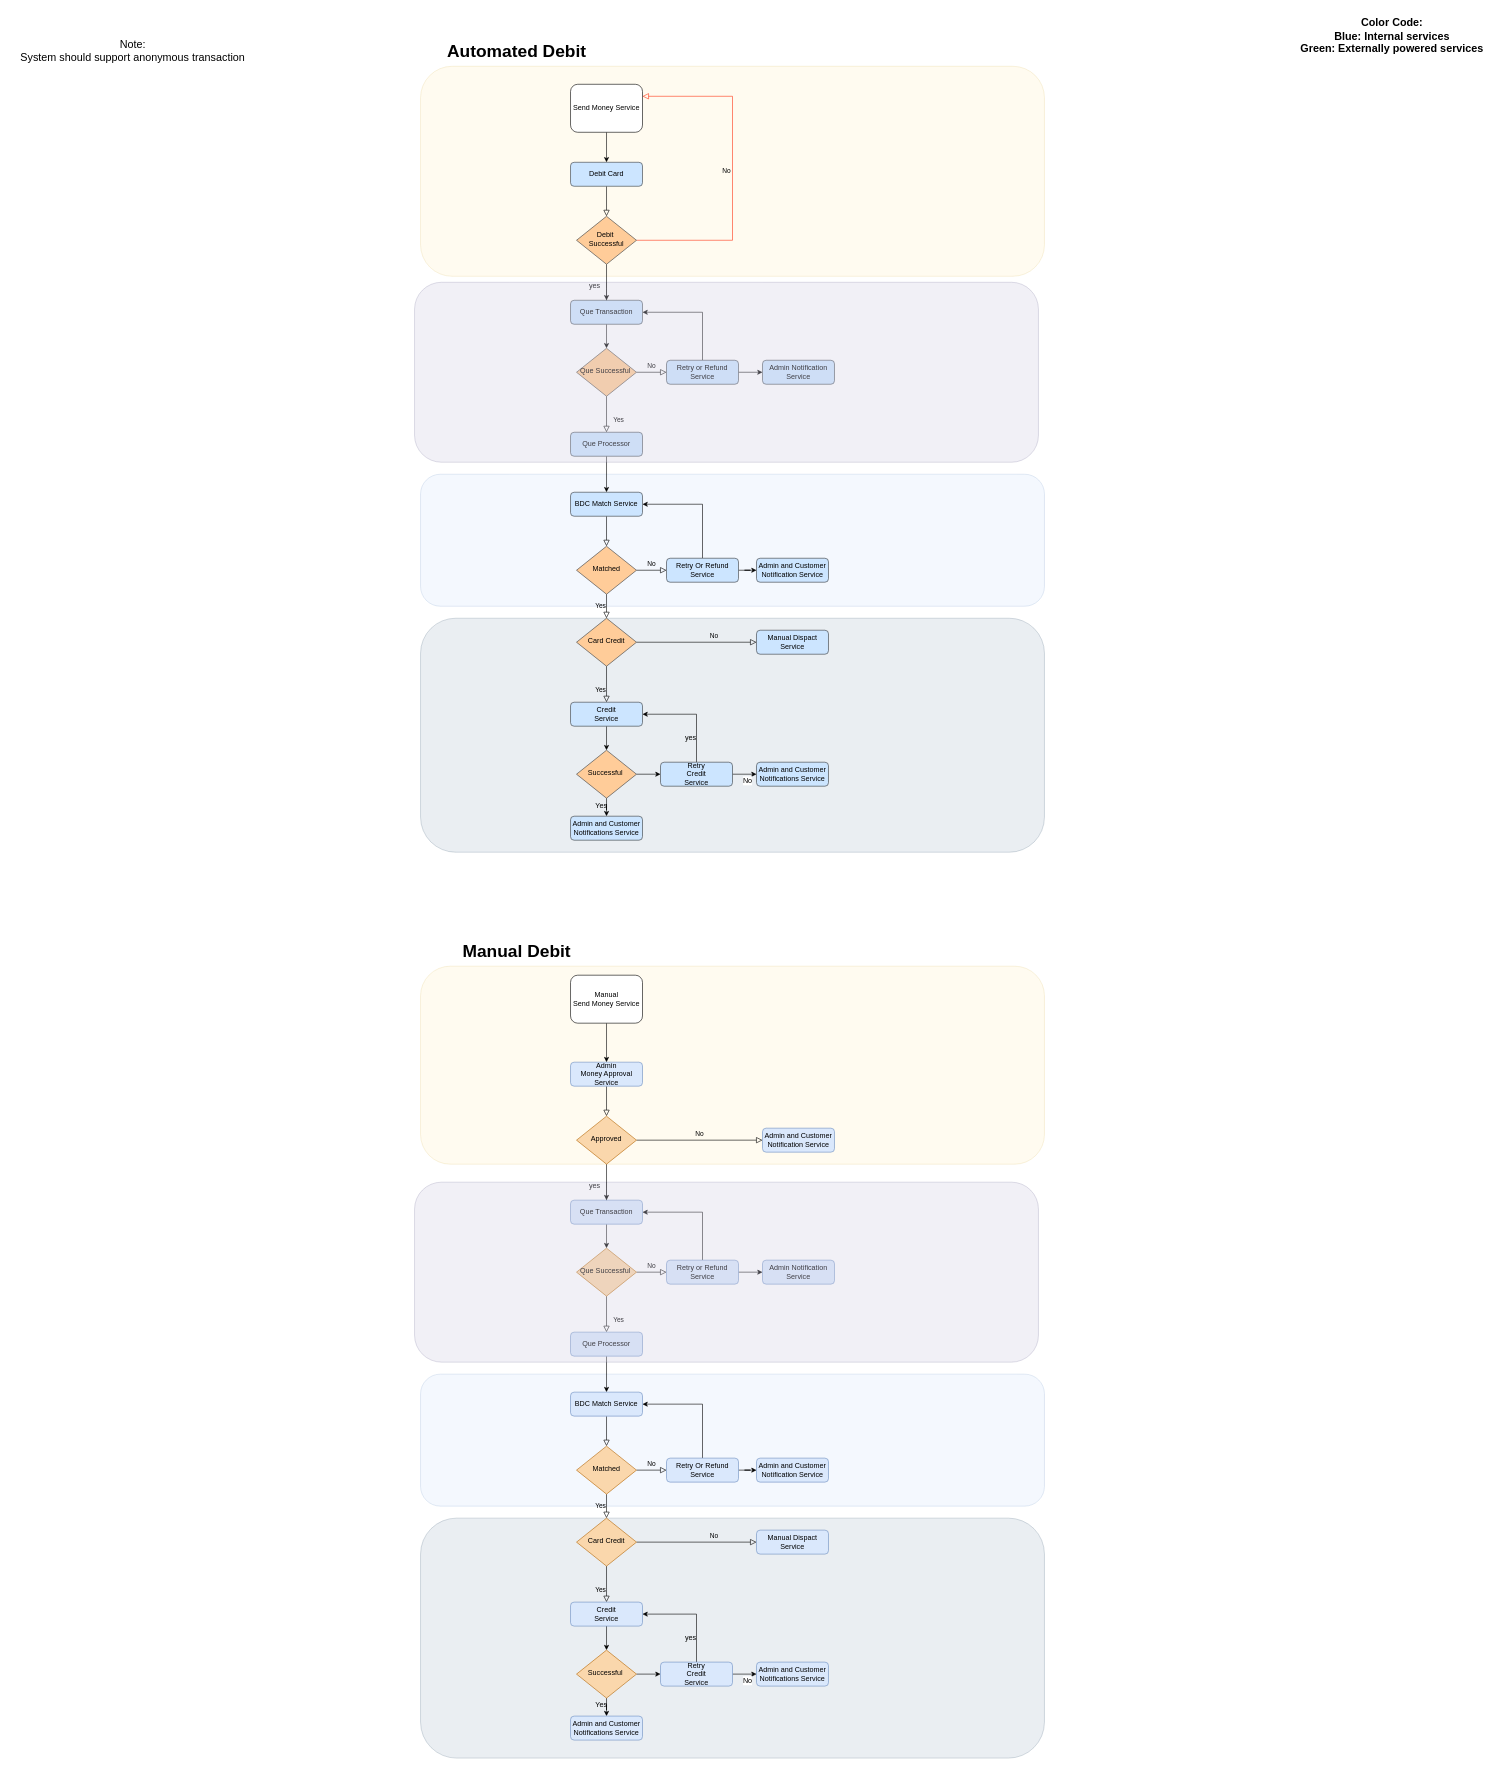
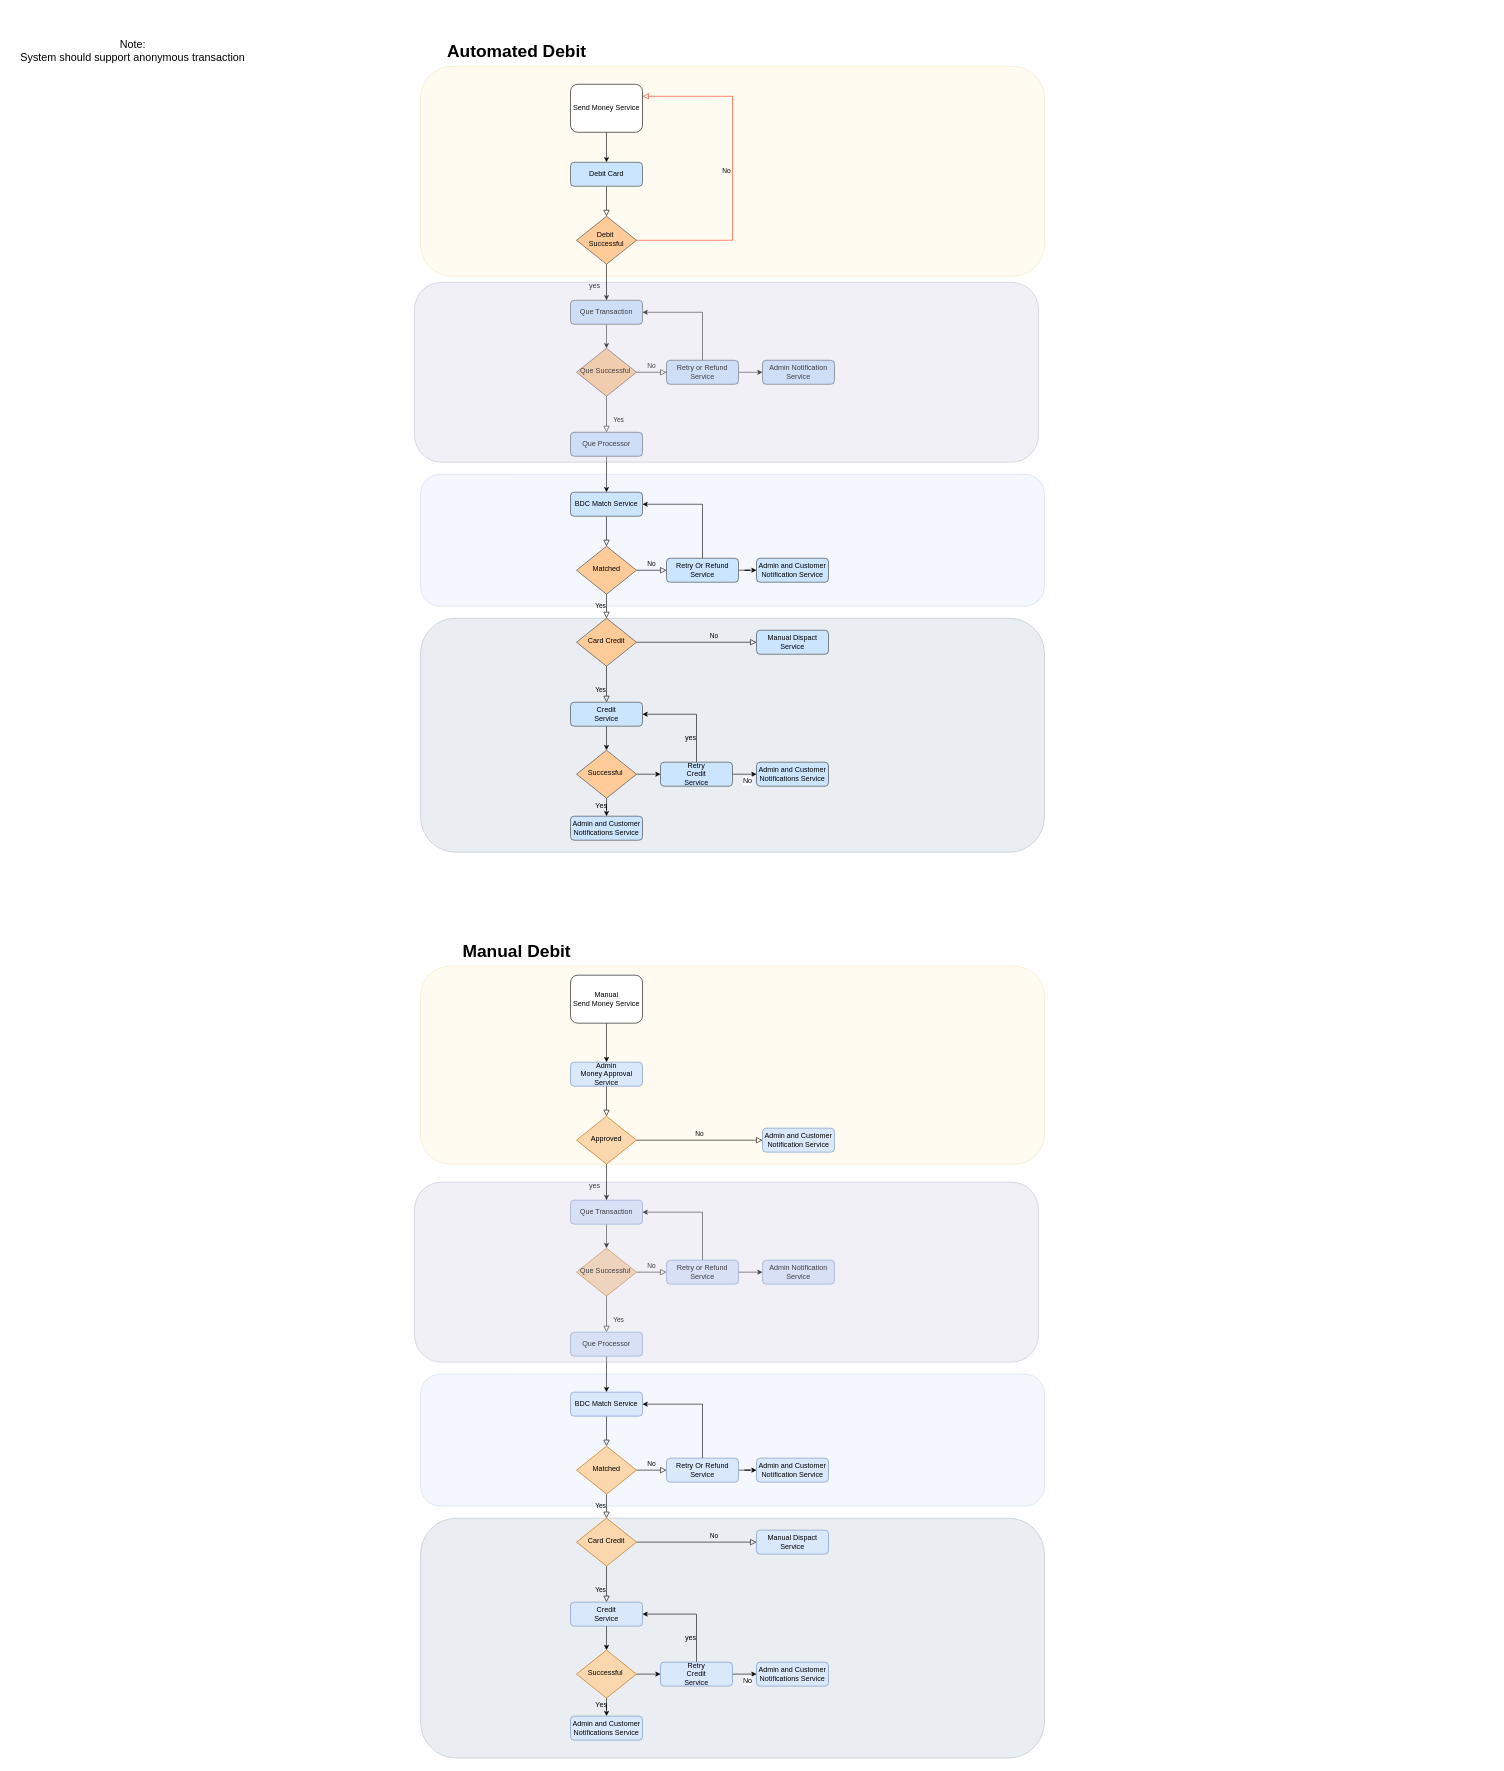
(1392, 36) -> none
